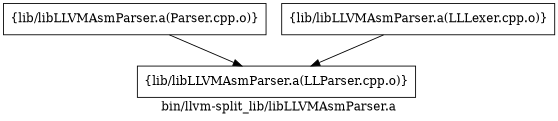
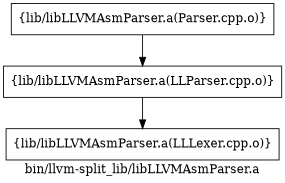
(351, 49) -> (143, 109)
